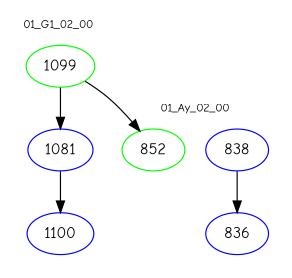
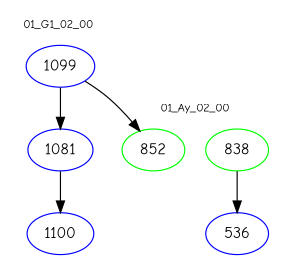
(60, 66) -> (60, 66)
(237, 150) -> (237, 150)
(237, 234) -> (237, 234)
